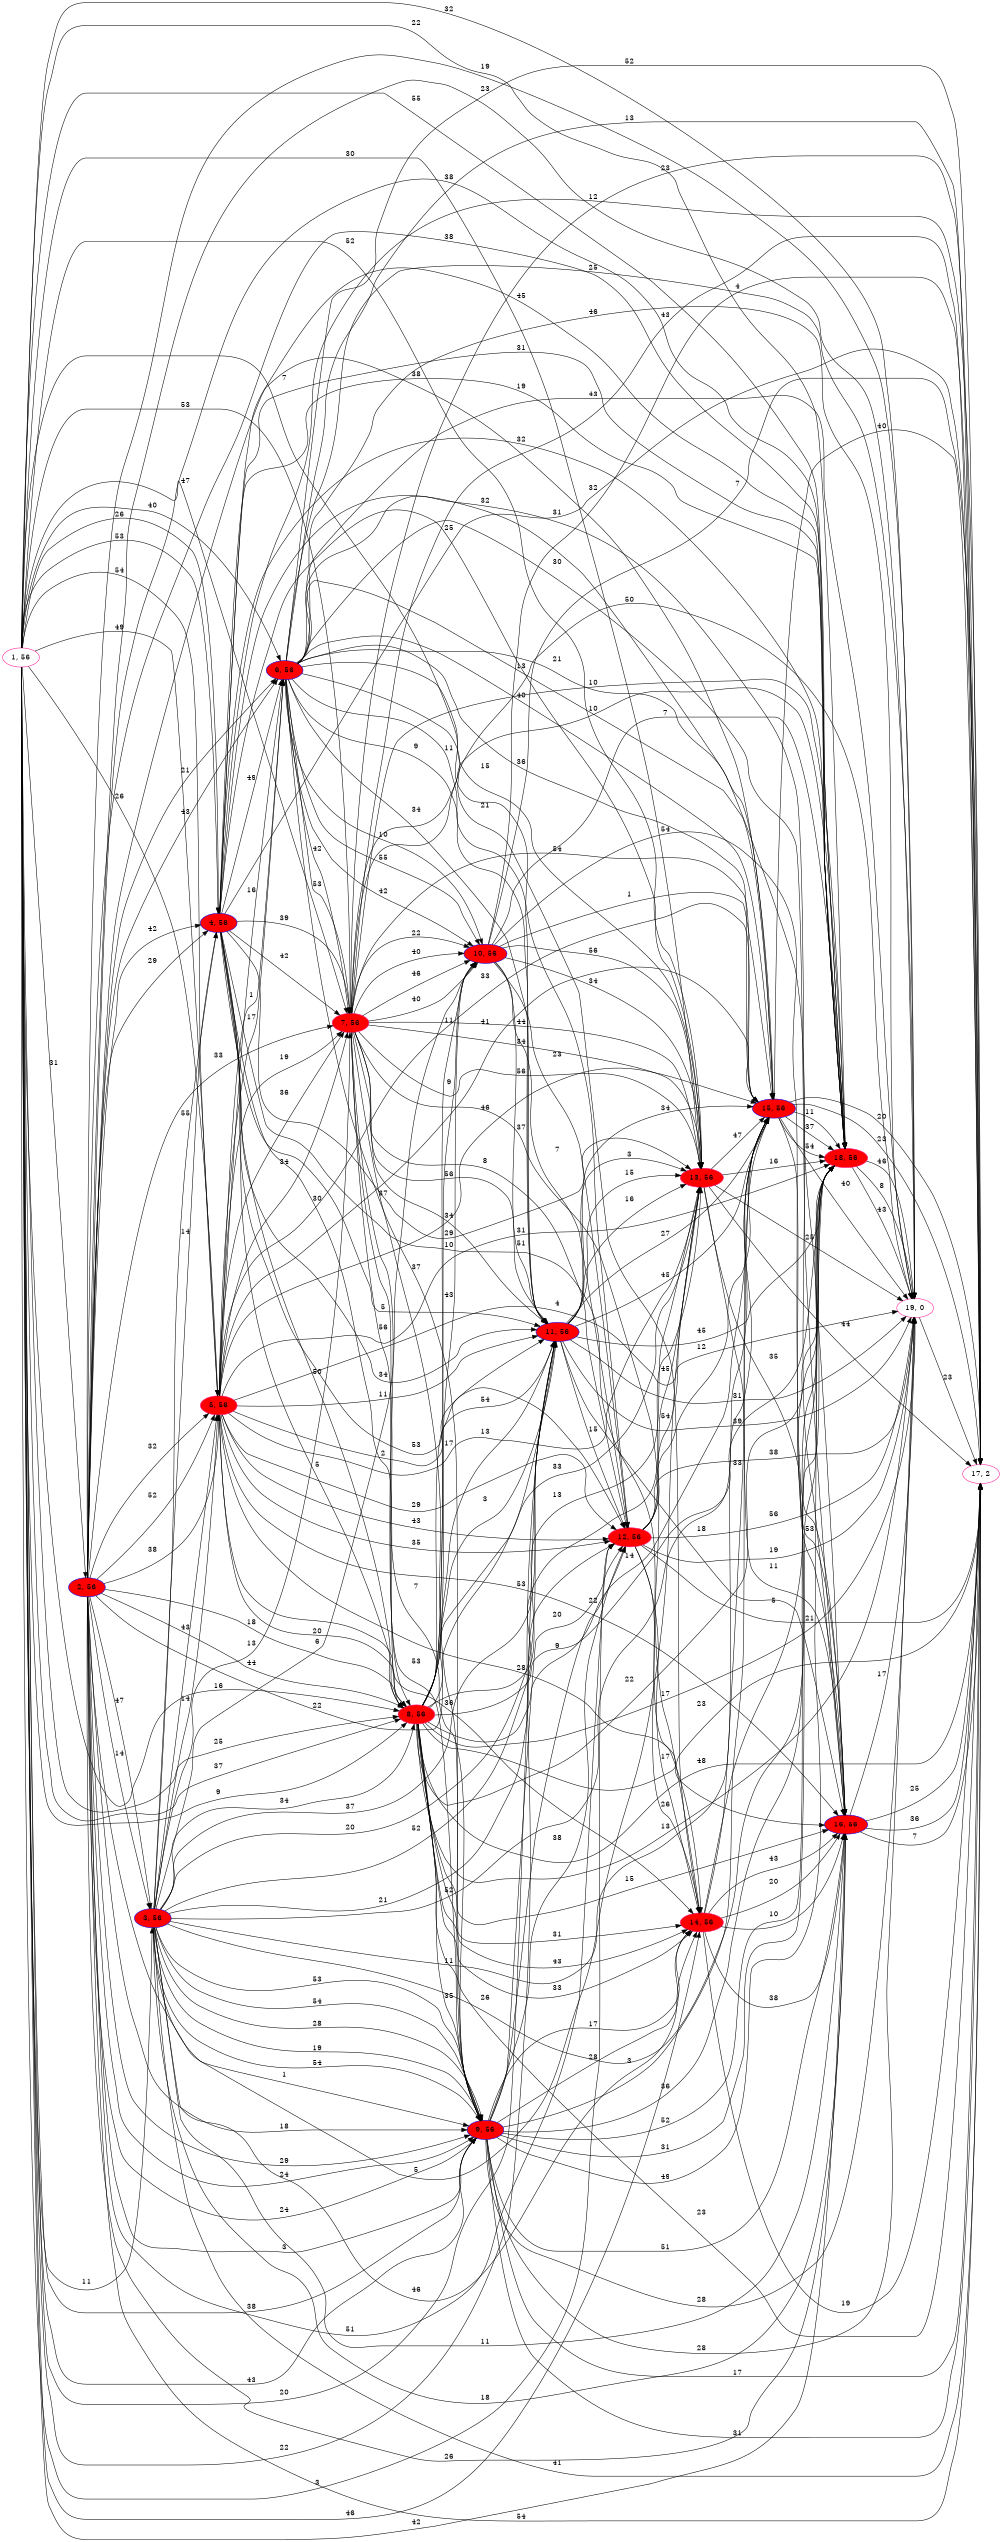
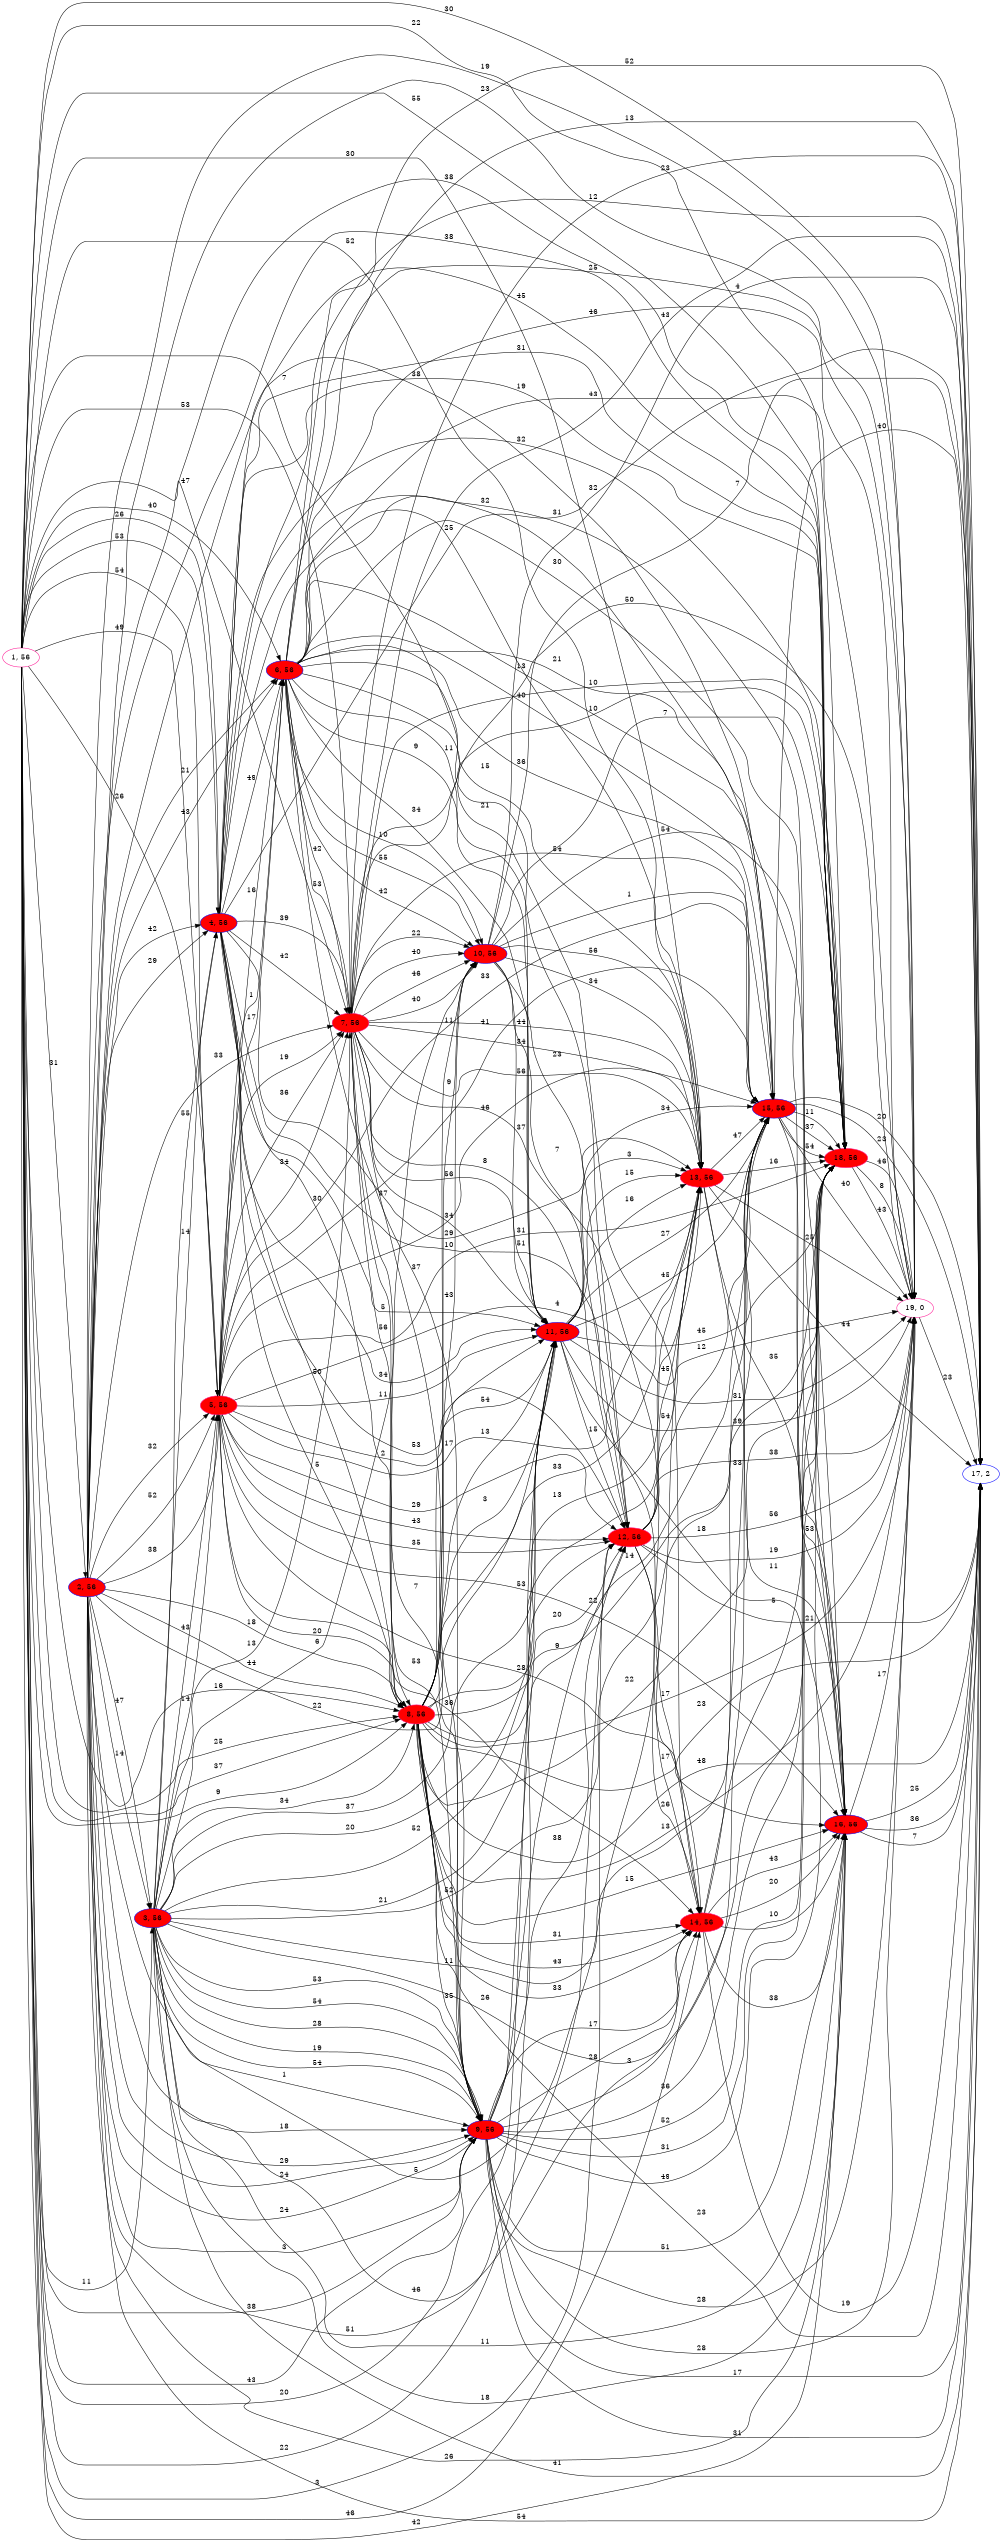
(449, 9) -> (449, 9)
(981, 1474) -> (981, 1474)
